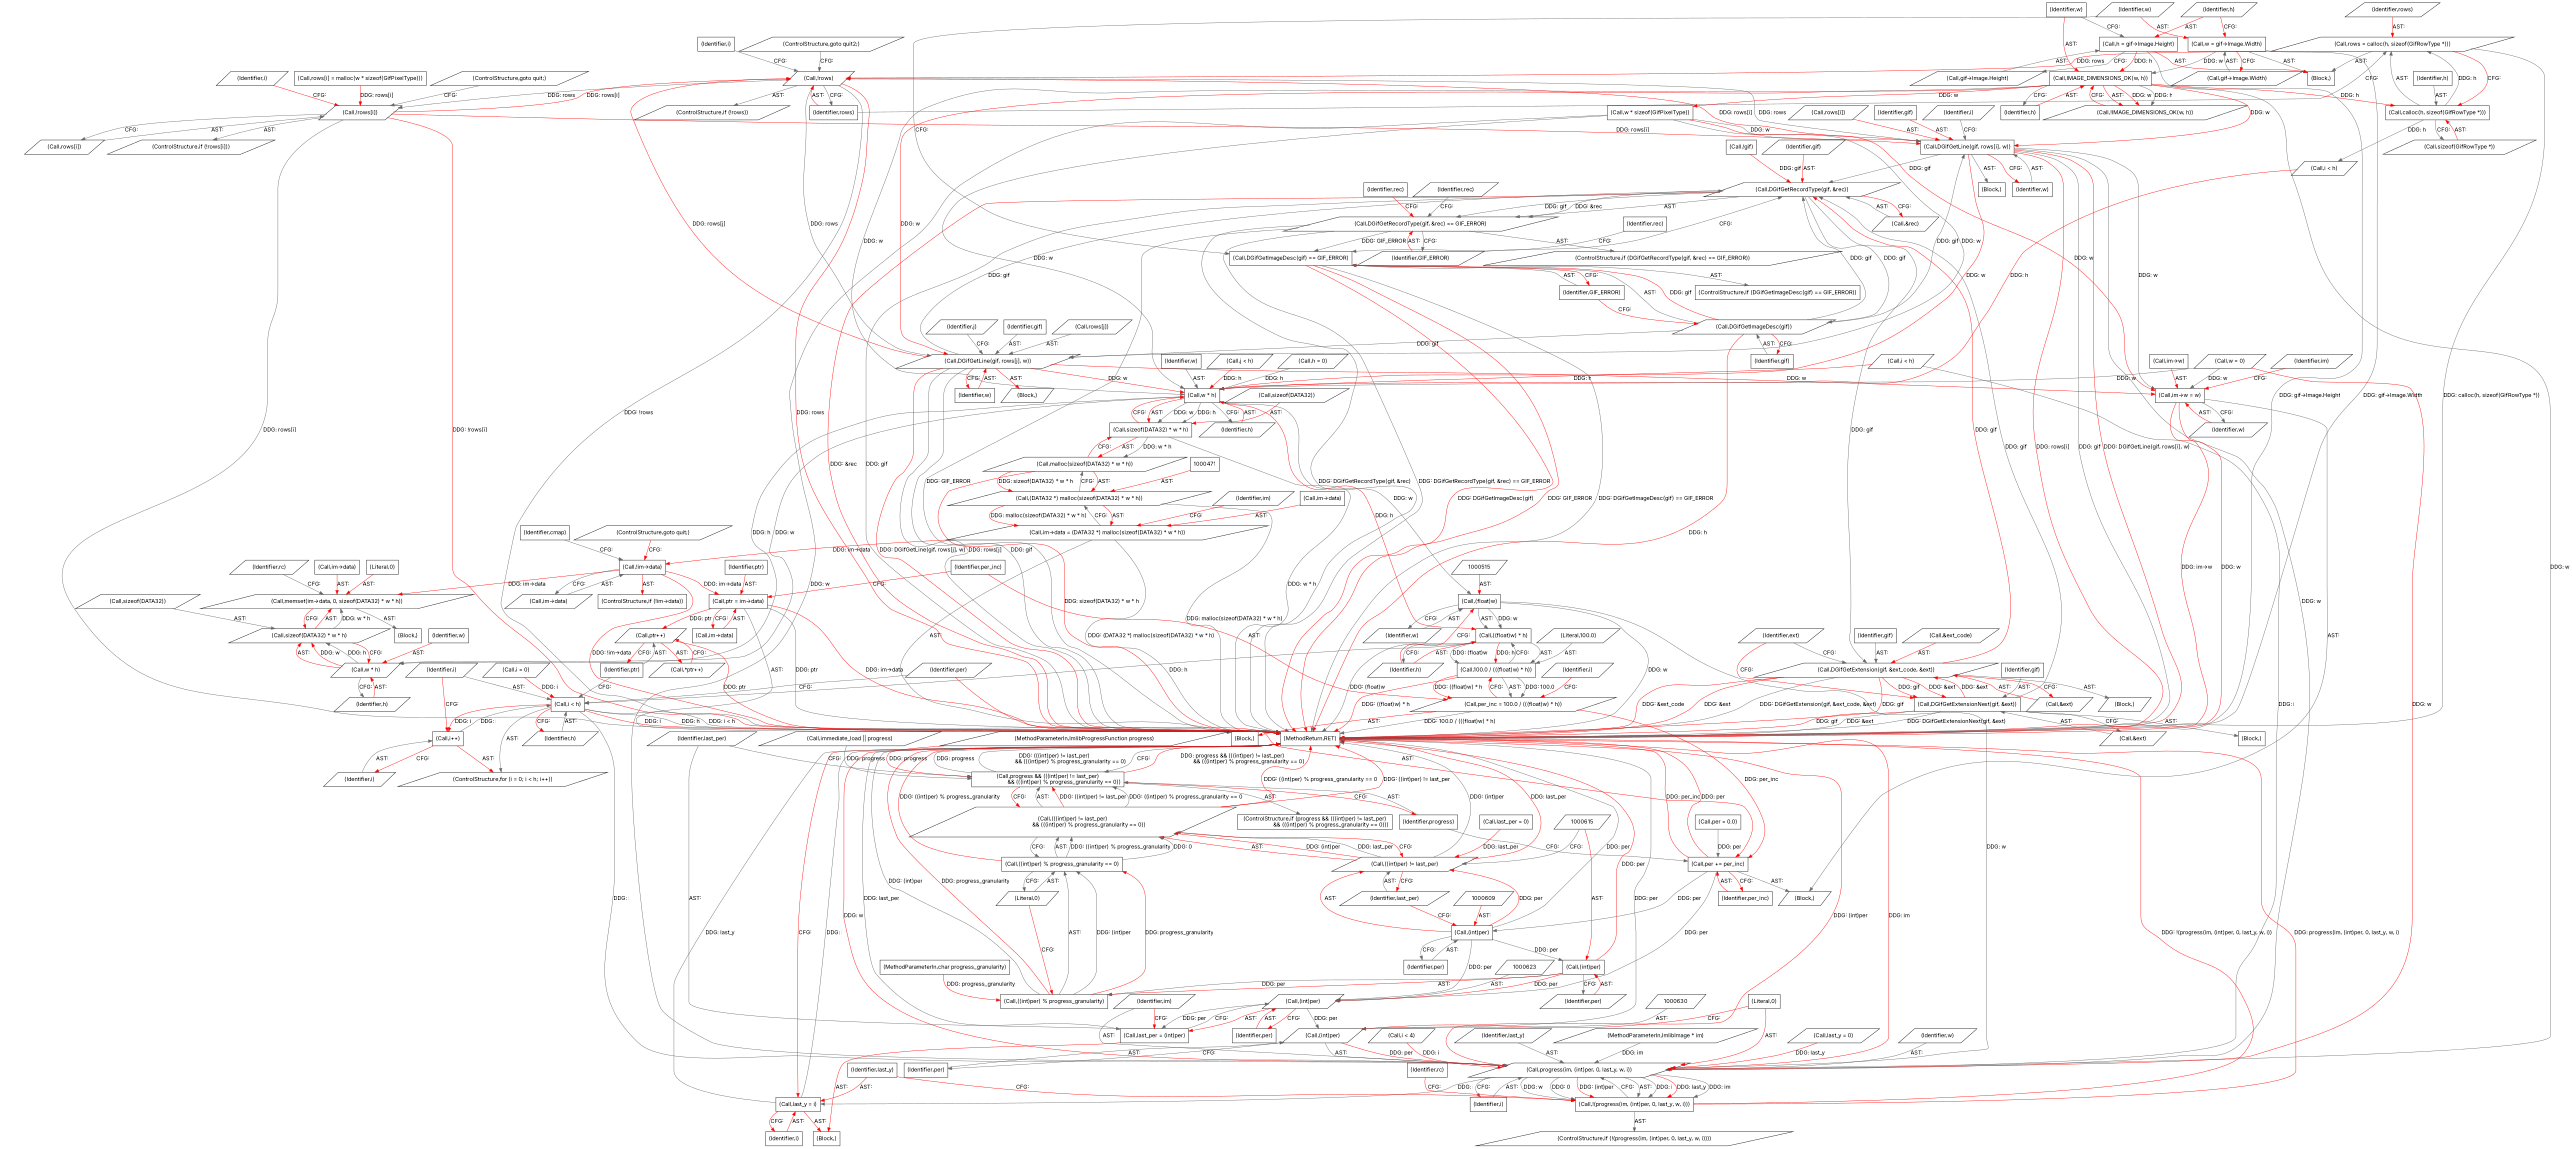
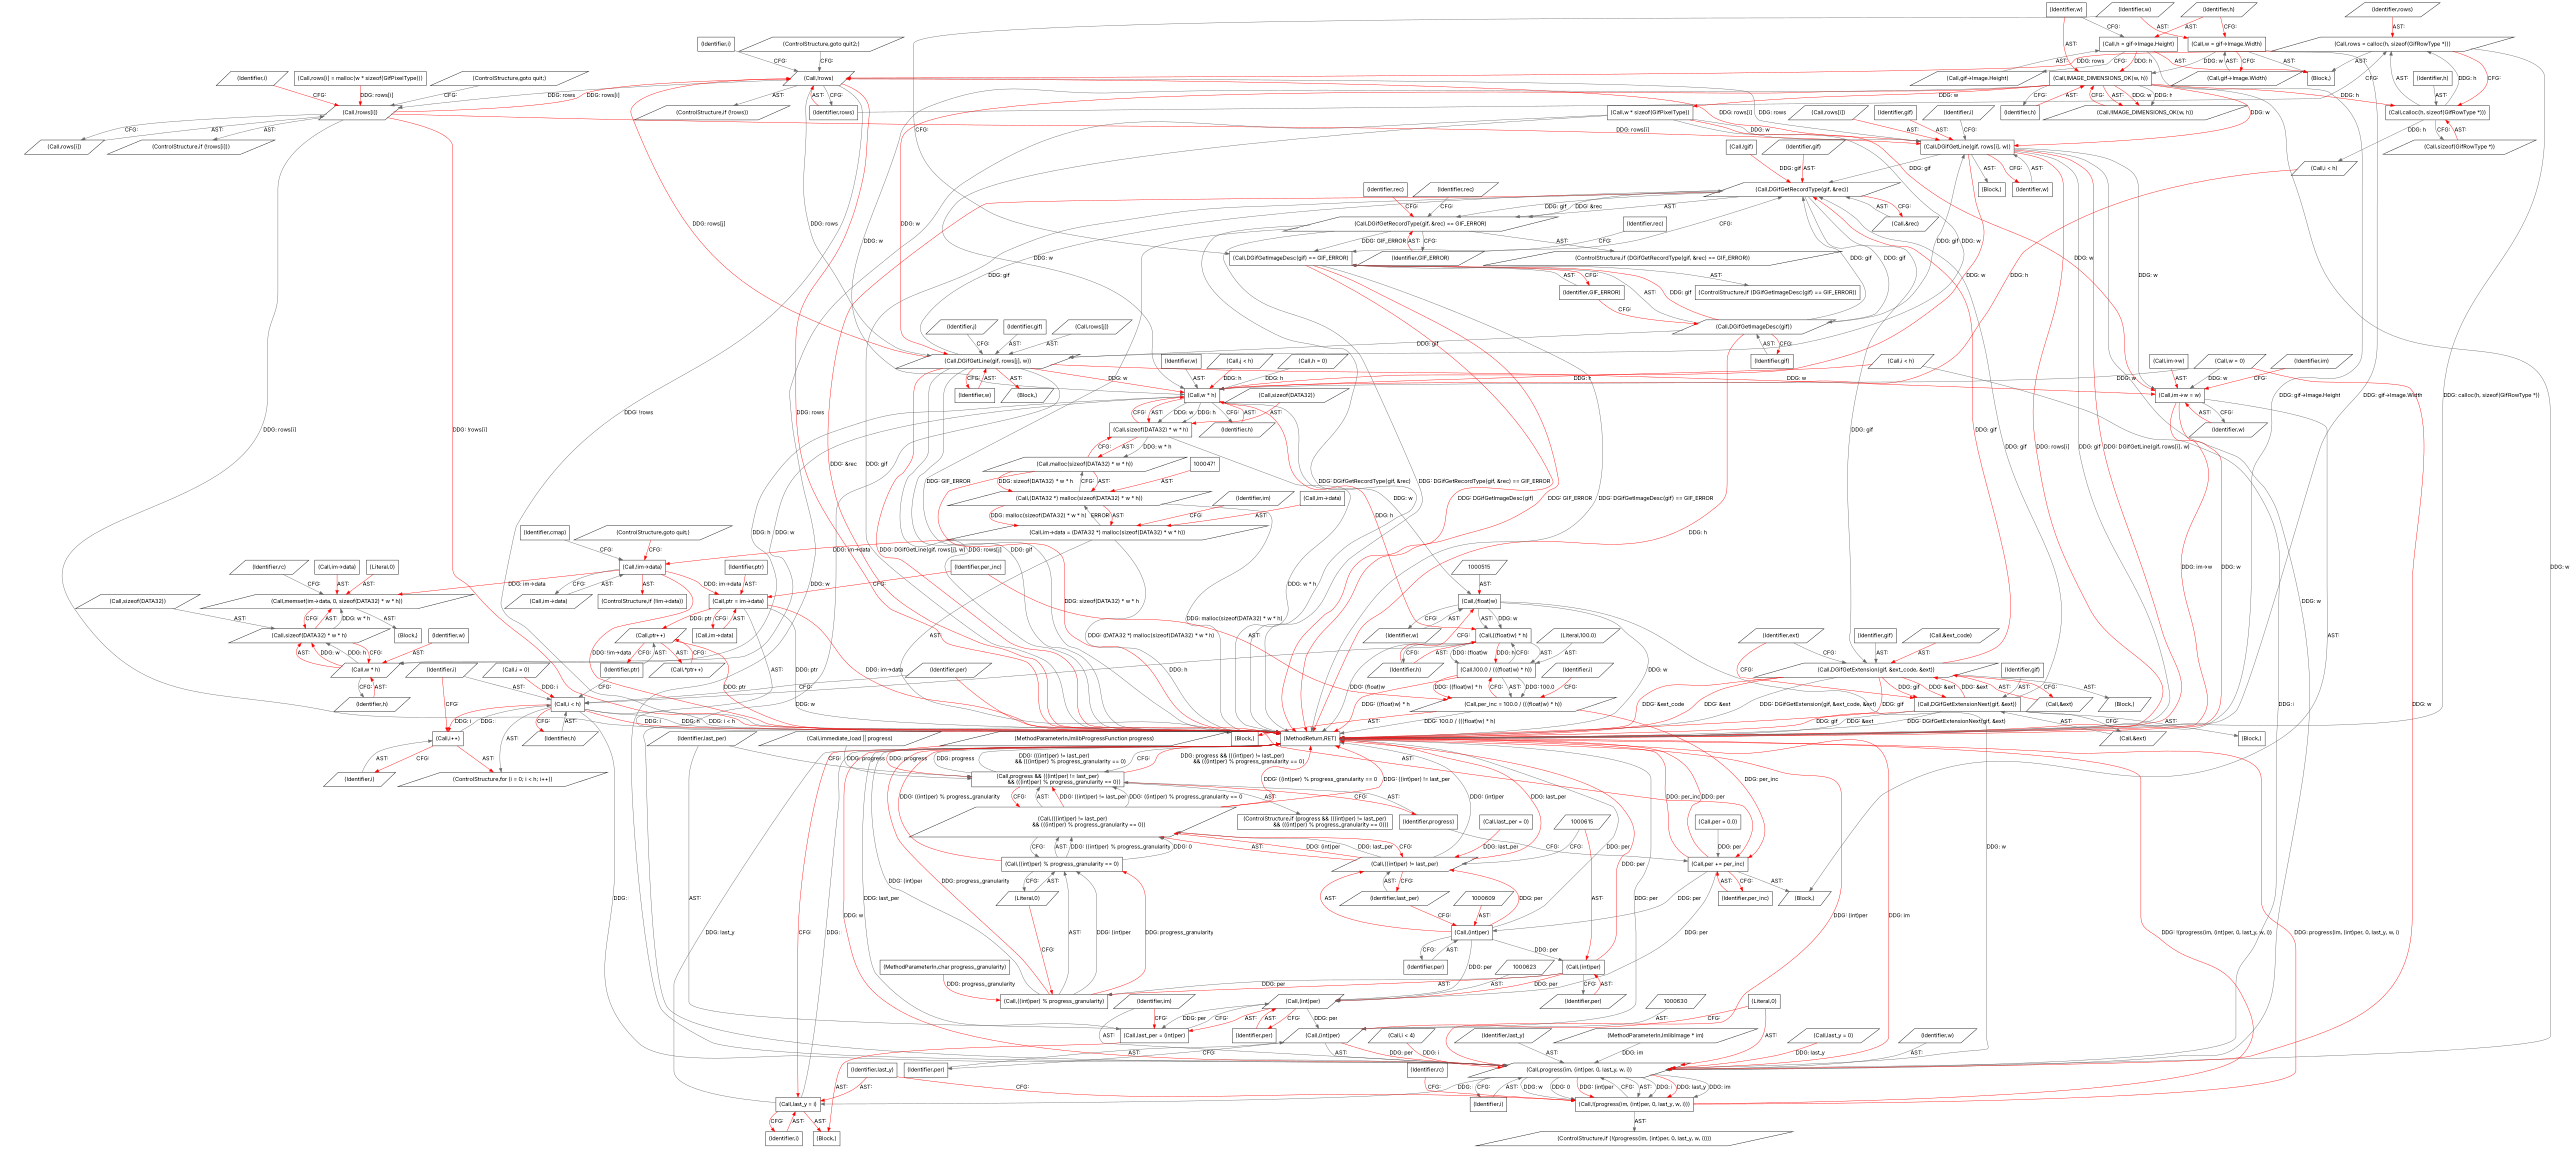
(1102, 516) -> (1102, 516)
none -> (656, 955)
